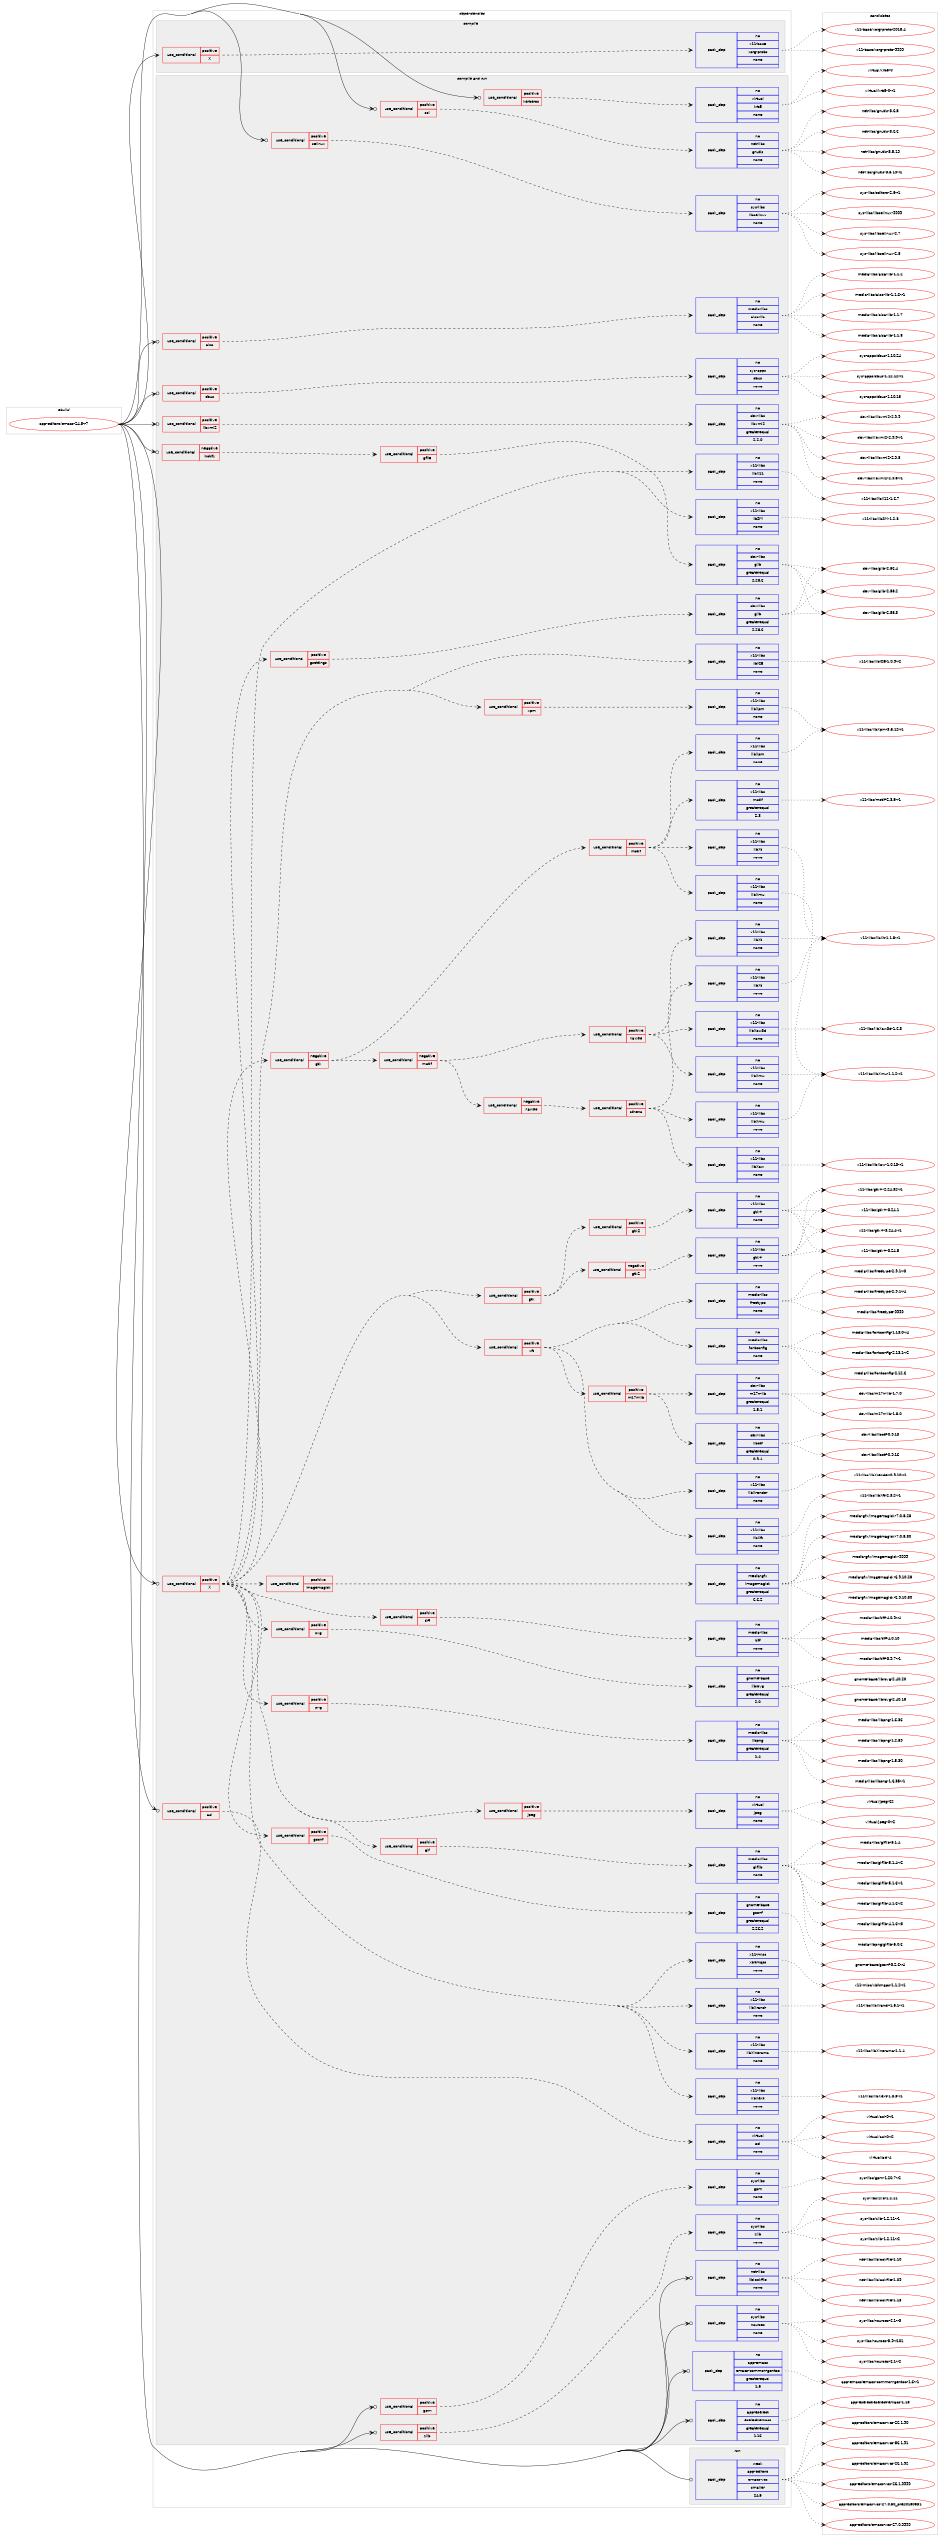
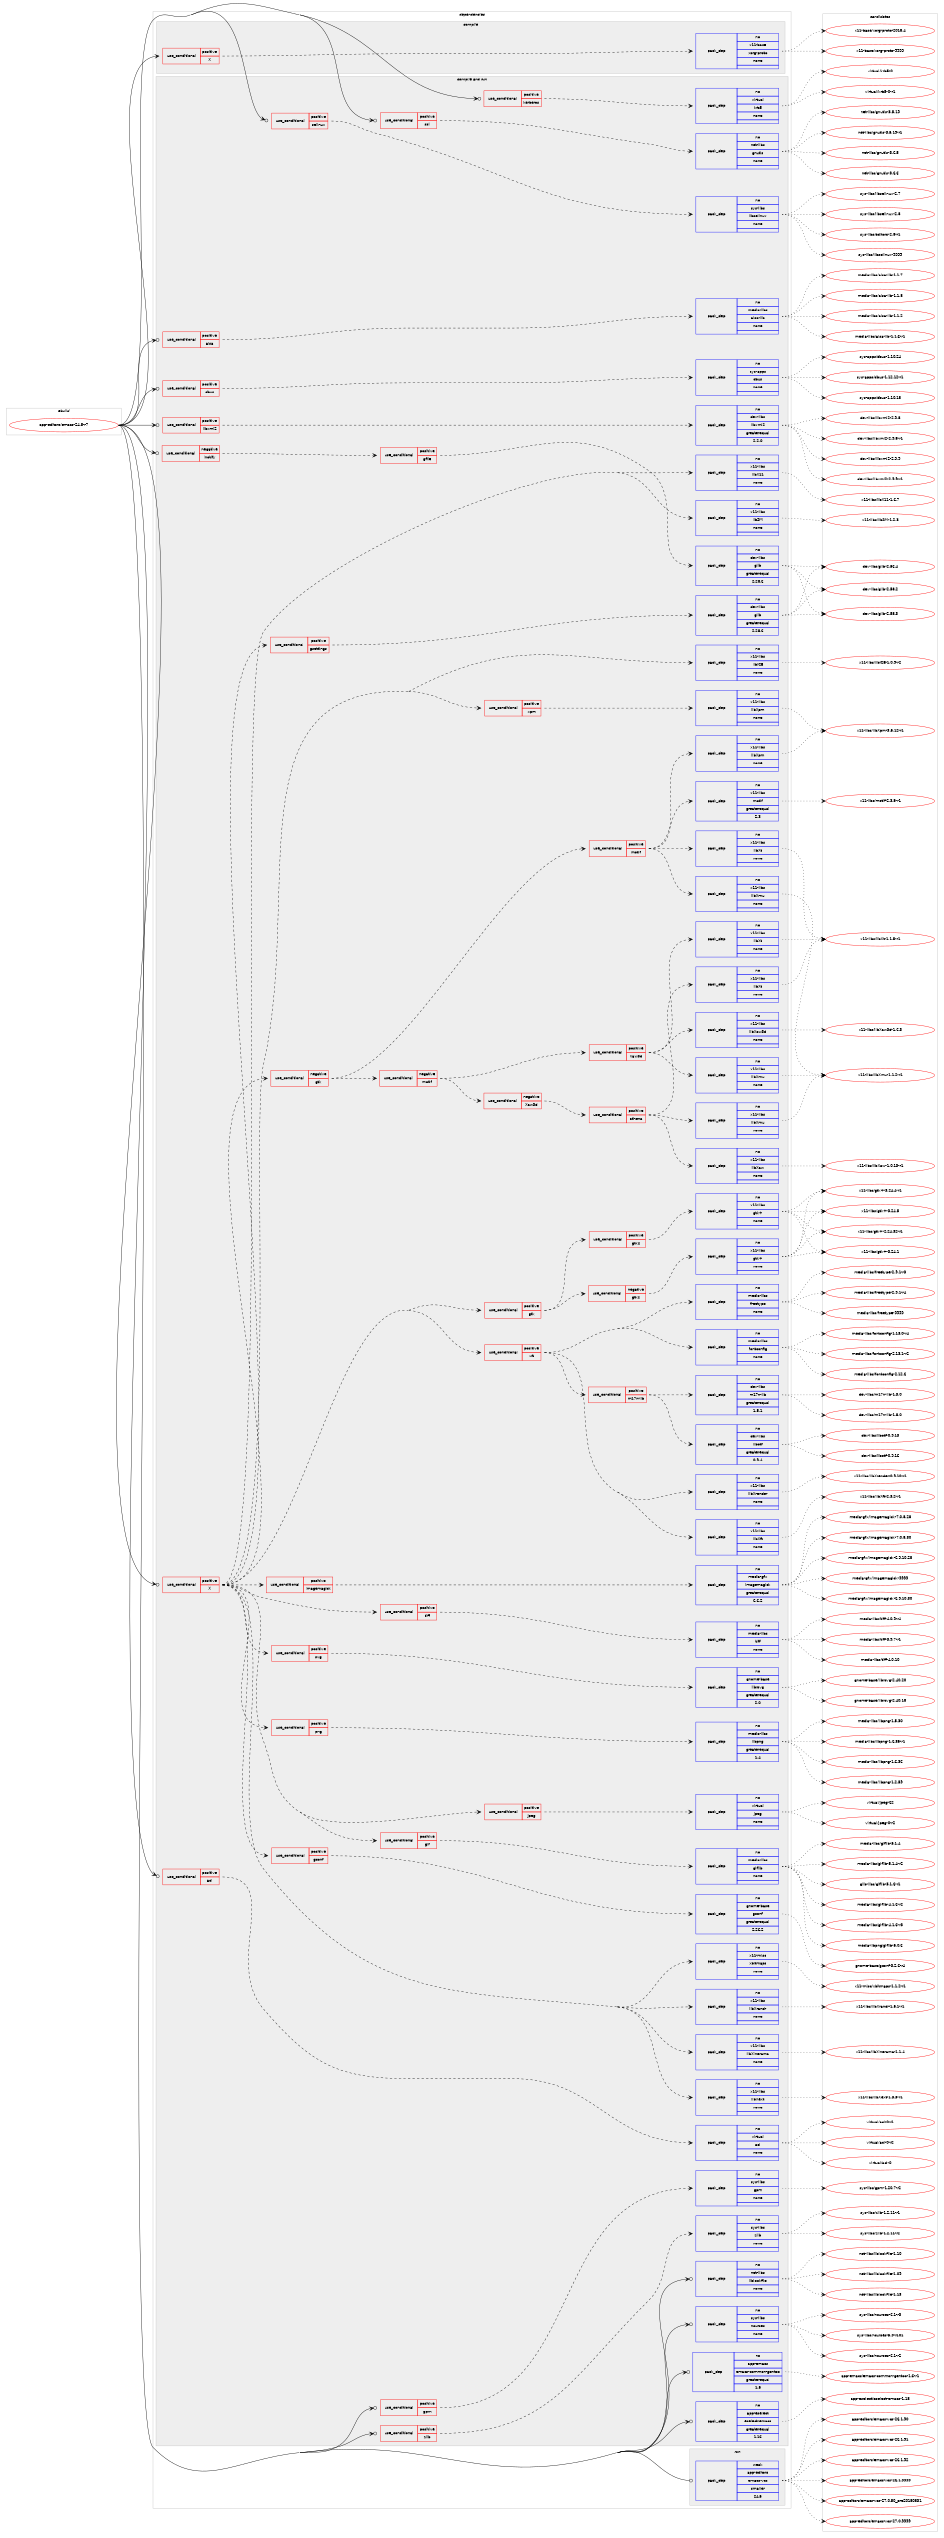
(880, 1394) -> (880, 1395)
(880, 1884) -> (880, 1885)
(880, 2158) -> (880, 2163)
(880, 2199) -> none
(880, 2443) -> (880, 2440)
